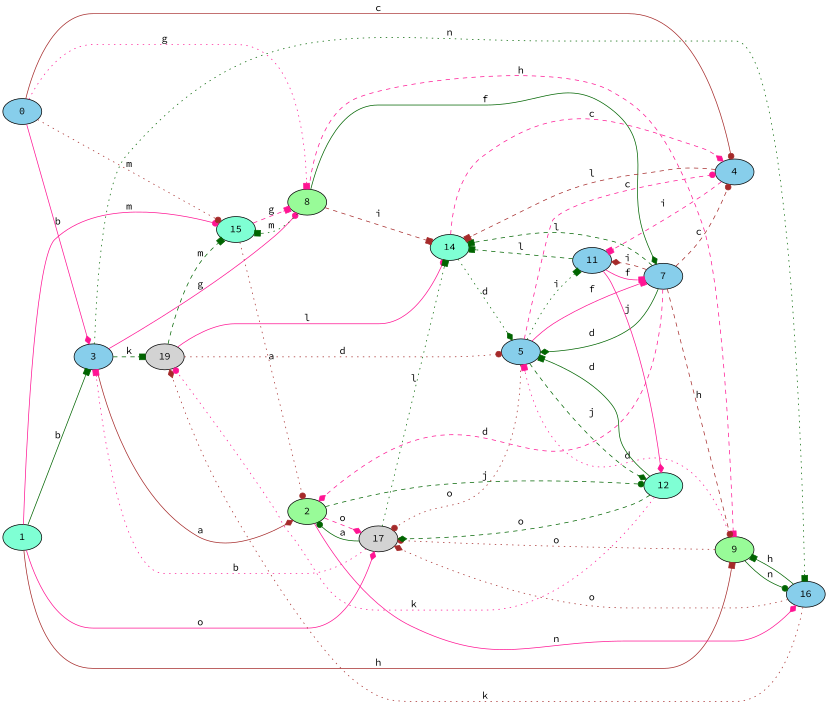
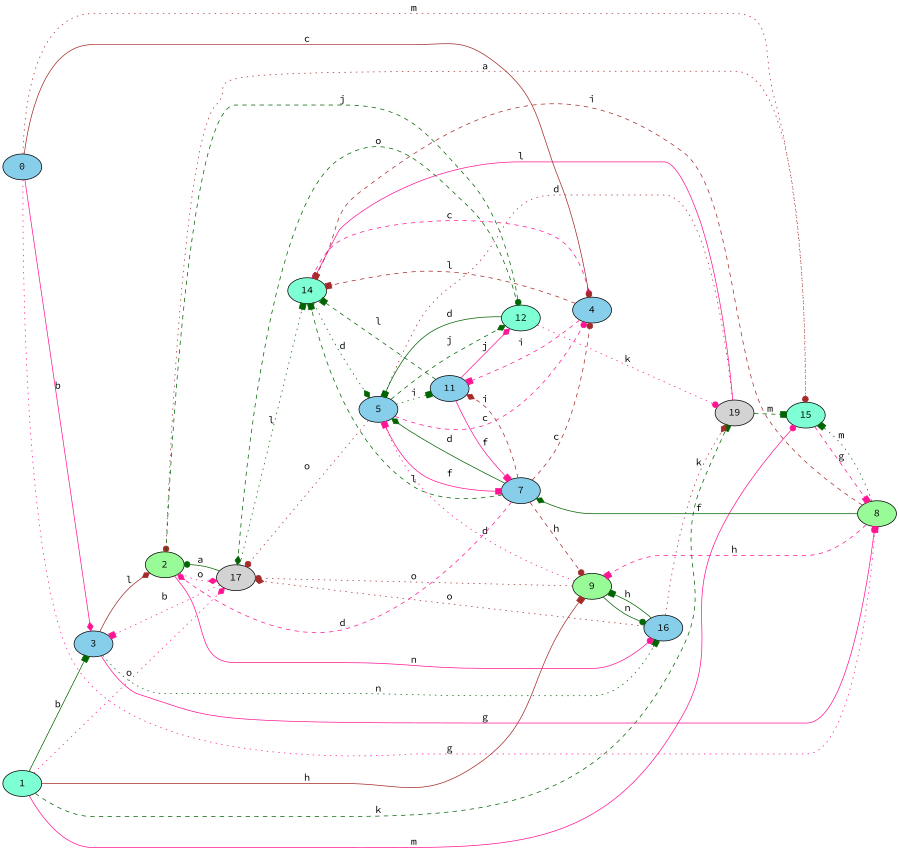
(125, 357) -> (501, 803)
(339, 524) -> (194, 579)
(200, 531) -> (129, 580)
(195, 628) -> (121, 688)
(532, 648) -> (389, 664)
